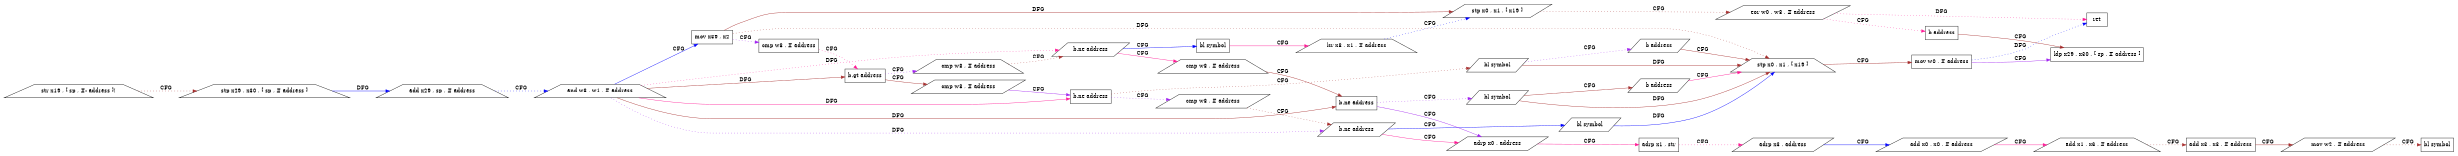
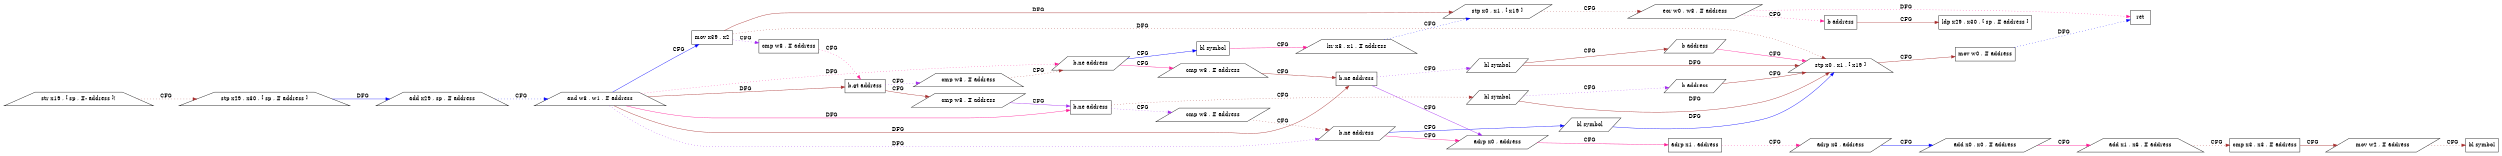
(2009, 62) -> none
(1659, 145) -> (1695, 145)
(2221, 145) -> (2265, 145)
